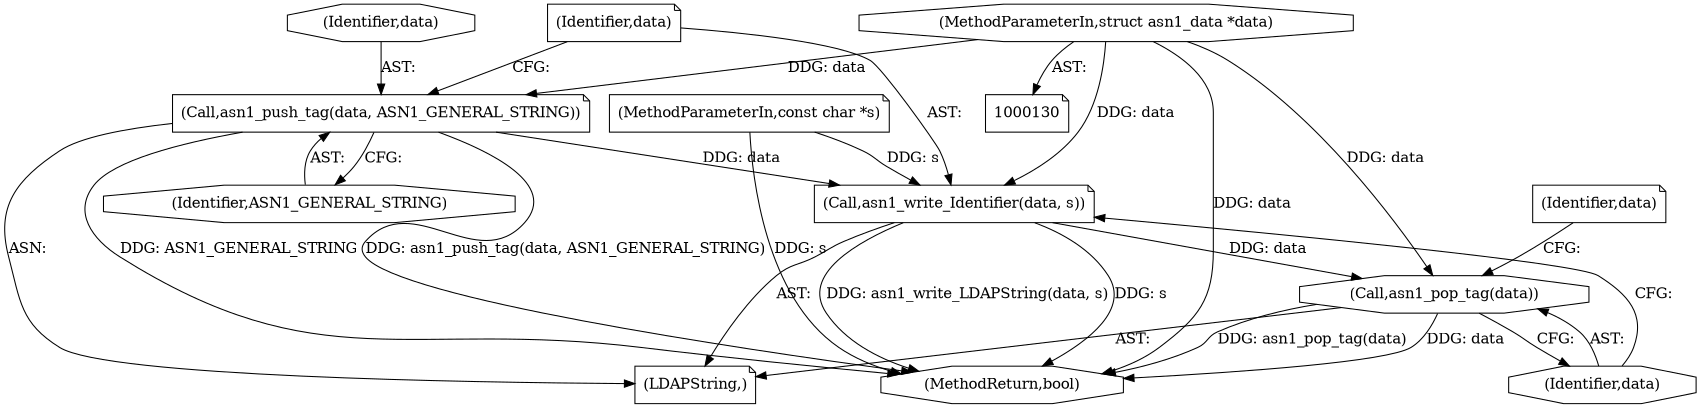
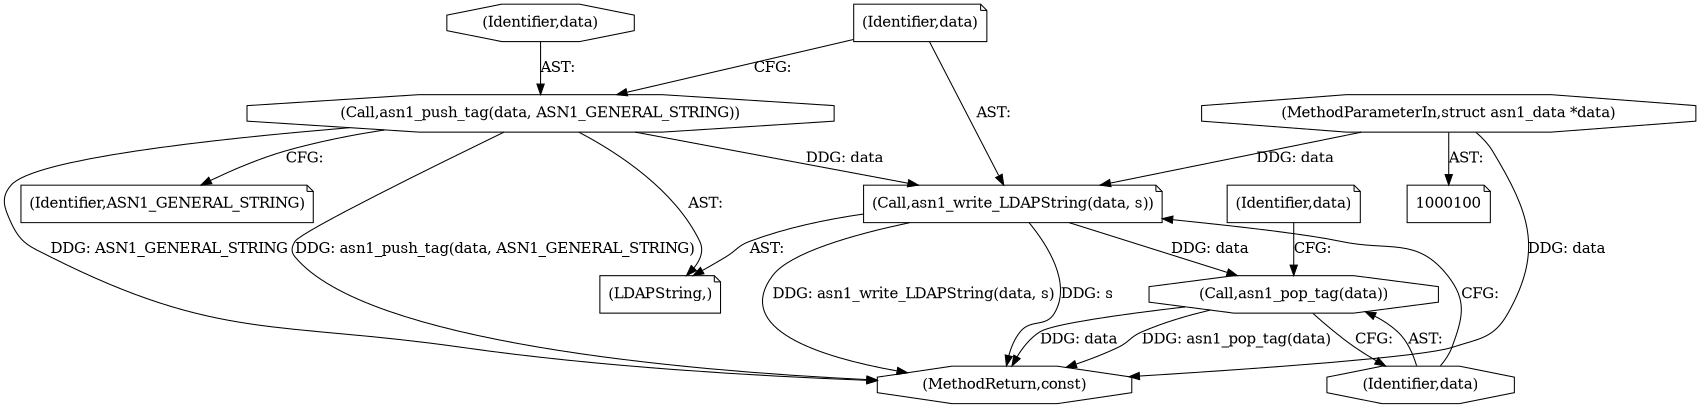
(757, 67) -> none
(381, 113) -> (541, 113)
(749, 113) -> none
(1027, 113) -> (1449, 204)
(1322, 138) -> none
(307, 159) -> none
(309, 204) -> (167, 204)
(954, 204) -> (1013, 204)
(30, 249) -> (708, 204)
(1054, 342) -> none
(1002, 385) -> (1005, 385)
